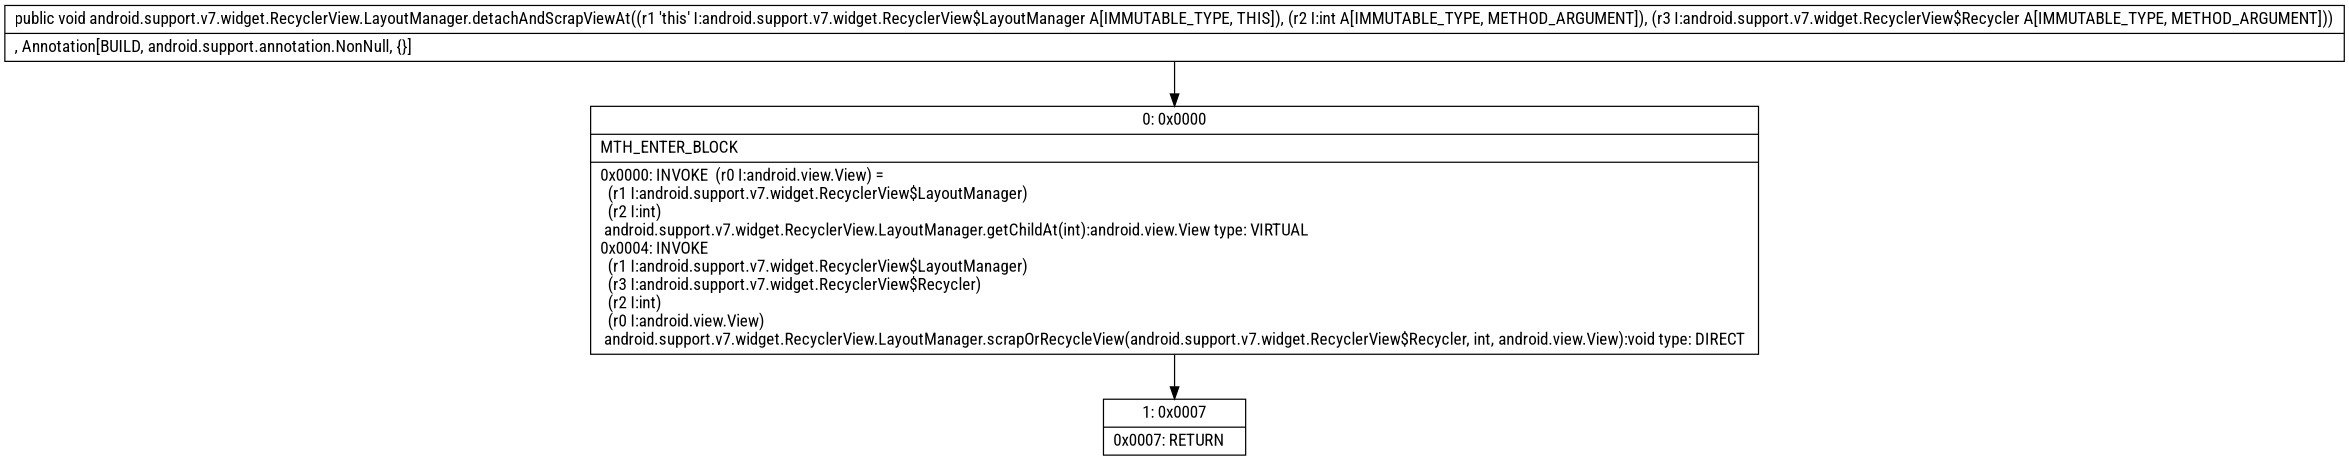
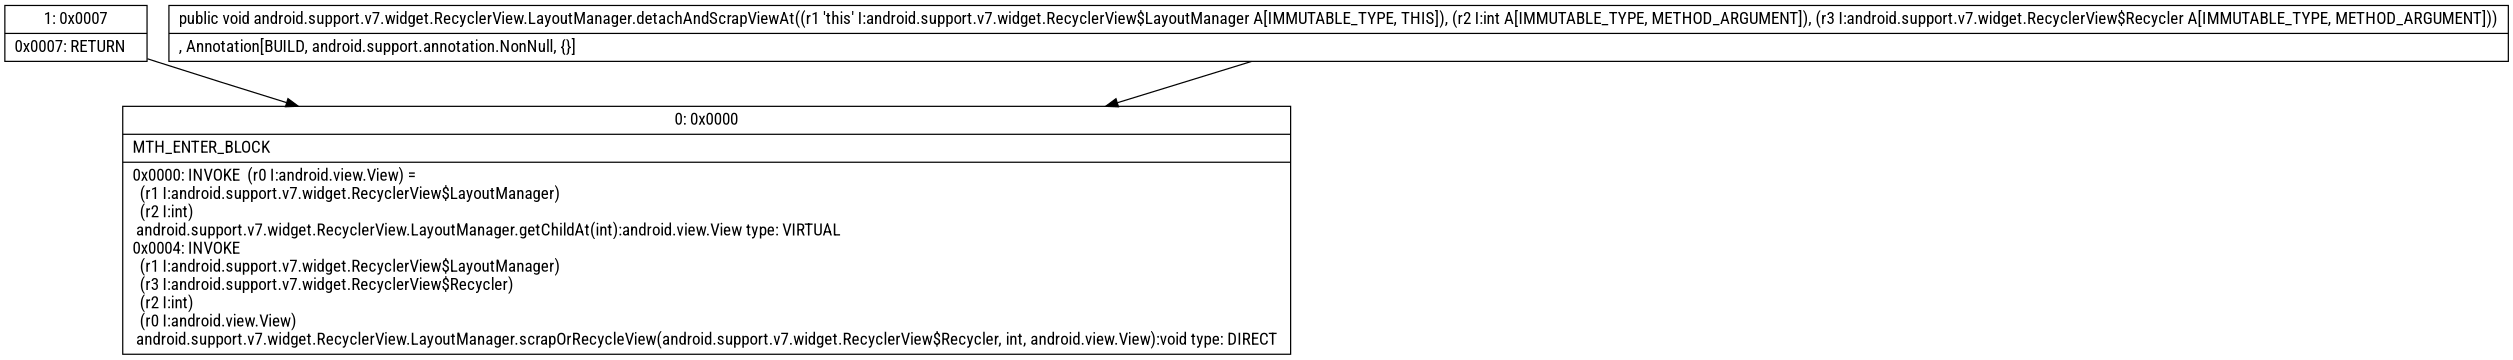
(1175, 371) -> (217, 81)
